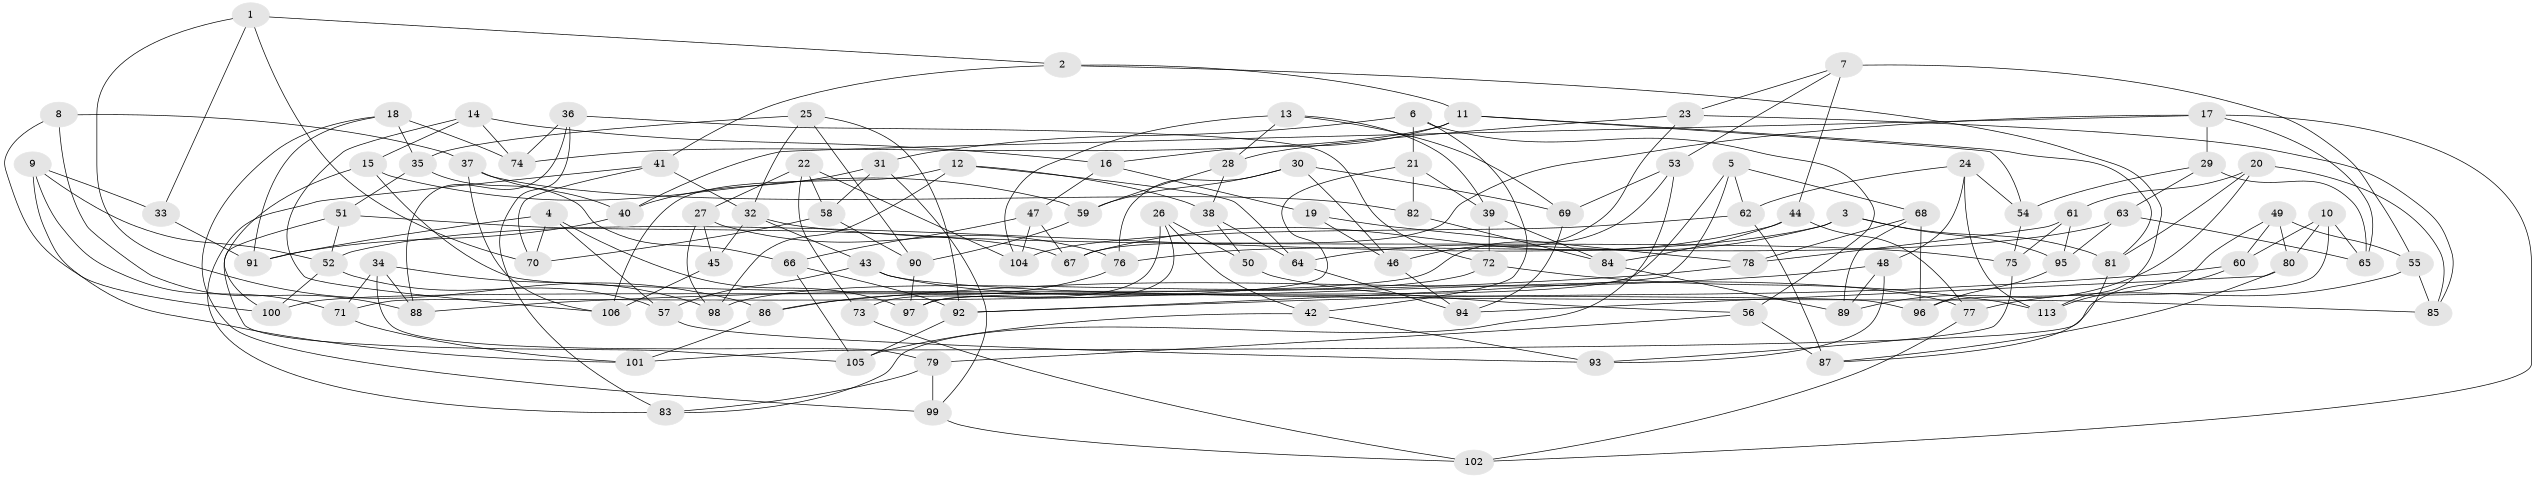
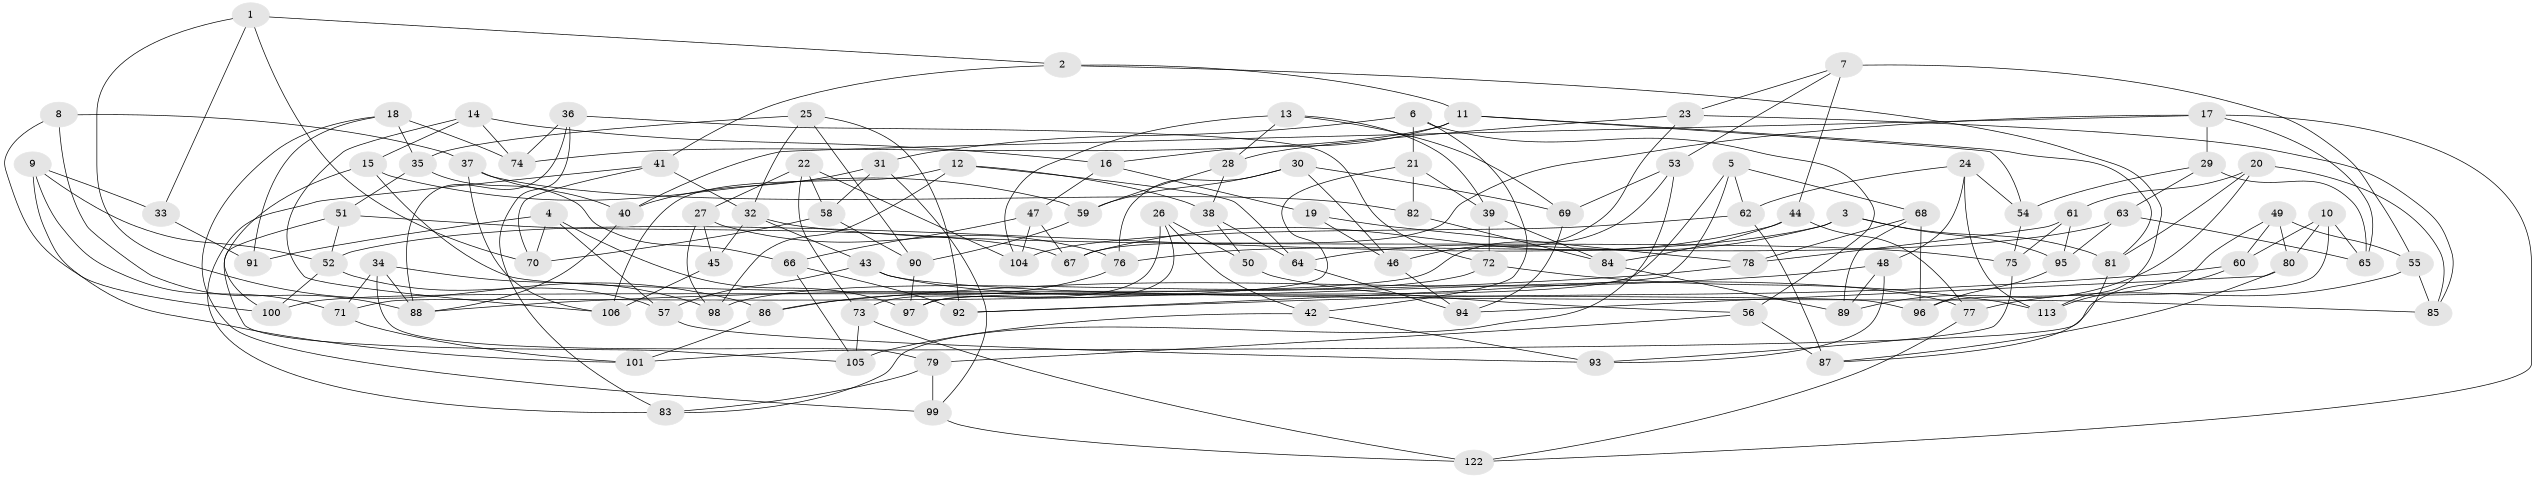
(396, 241) -> (558, 276)
(908, 338) -> (858, 336)
(1474, 462) -> (1474, 462)
